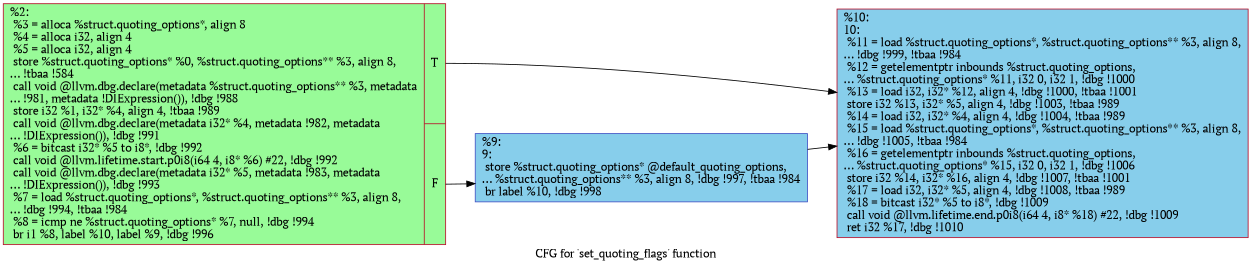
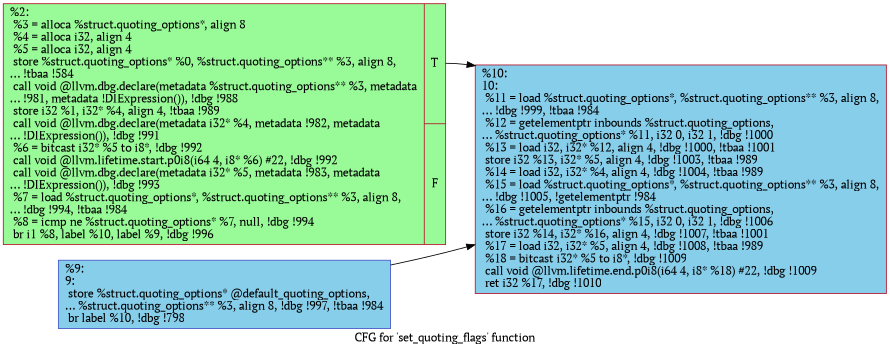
(906, 141) -> (569, 197)
(456, 184) -> none
(542, 192) -> (125, 319)
